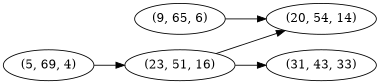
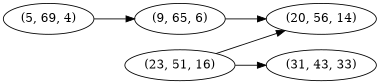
(321, 19) -> (321, 19)
(105, 65) -> (110, 19)
